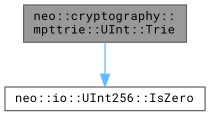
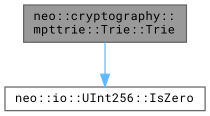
(105, 24) -> (105, 24)
